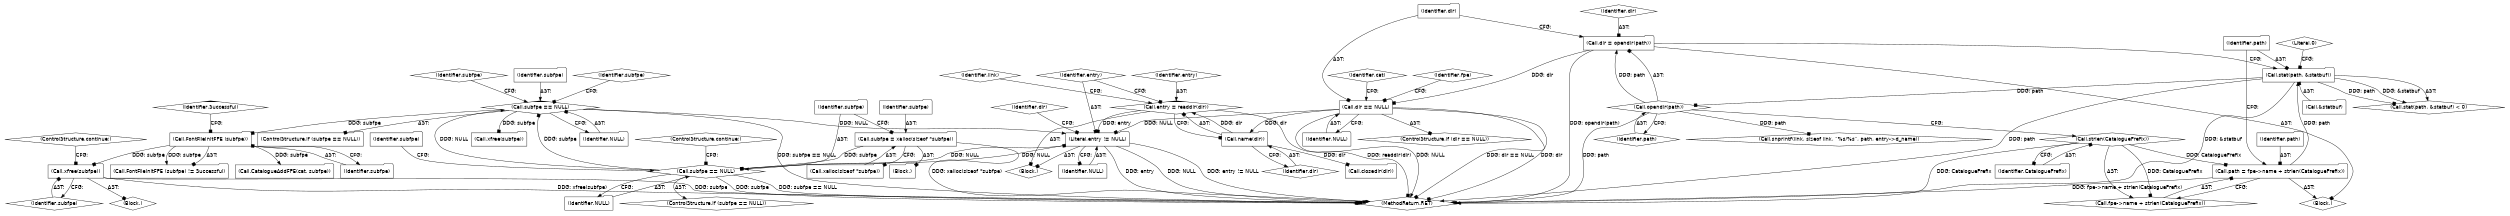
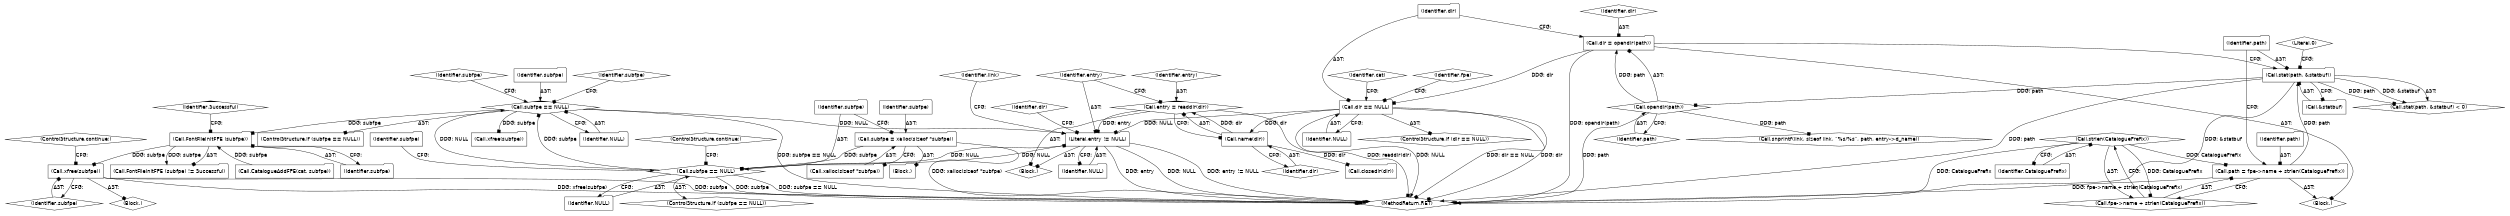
none -> (2318, 89)
(1074, 91) -> (1001, 121)
(1882, 122) -> (2127, 175)
(266, 151) -> (235, 159)
